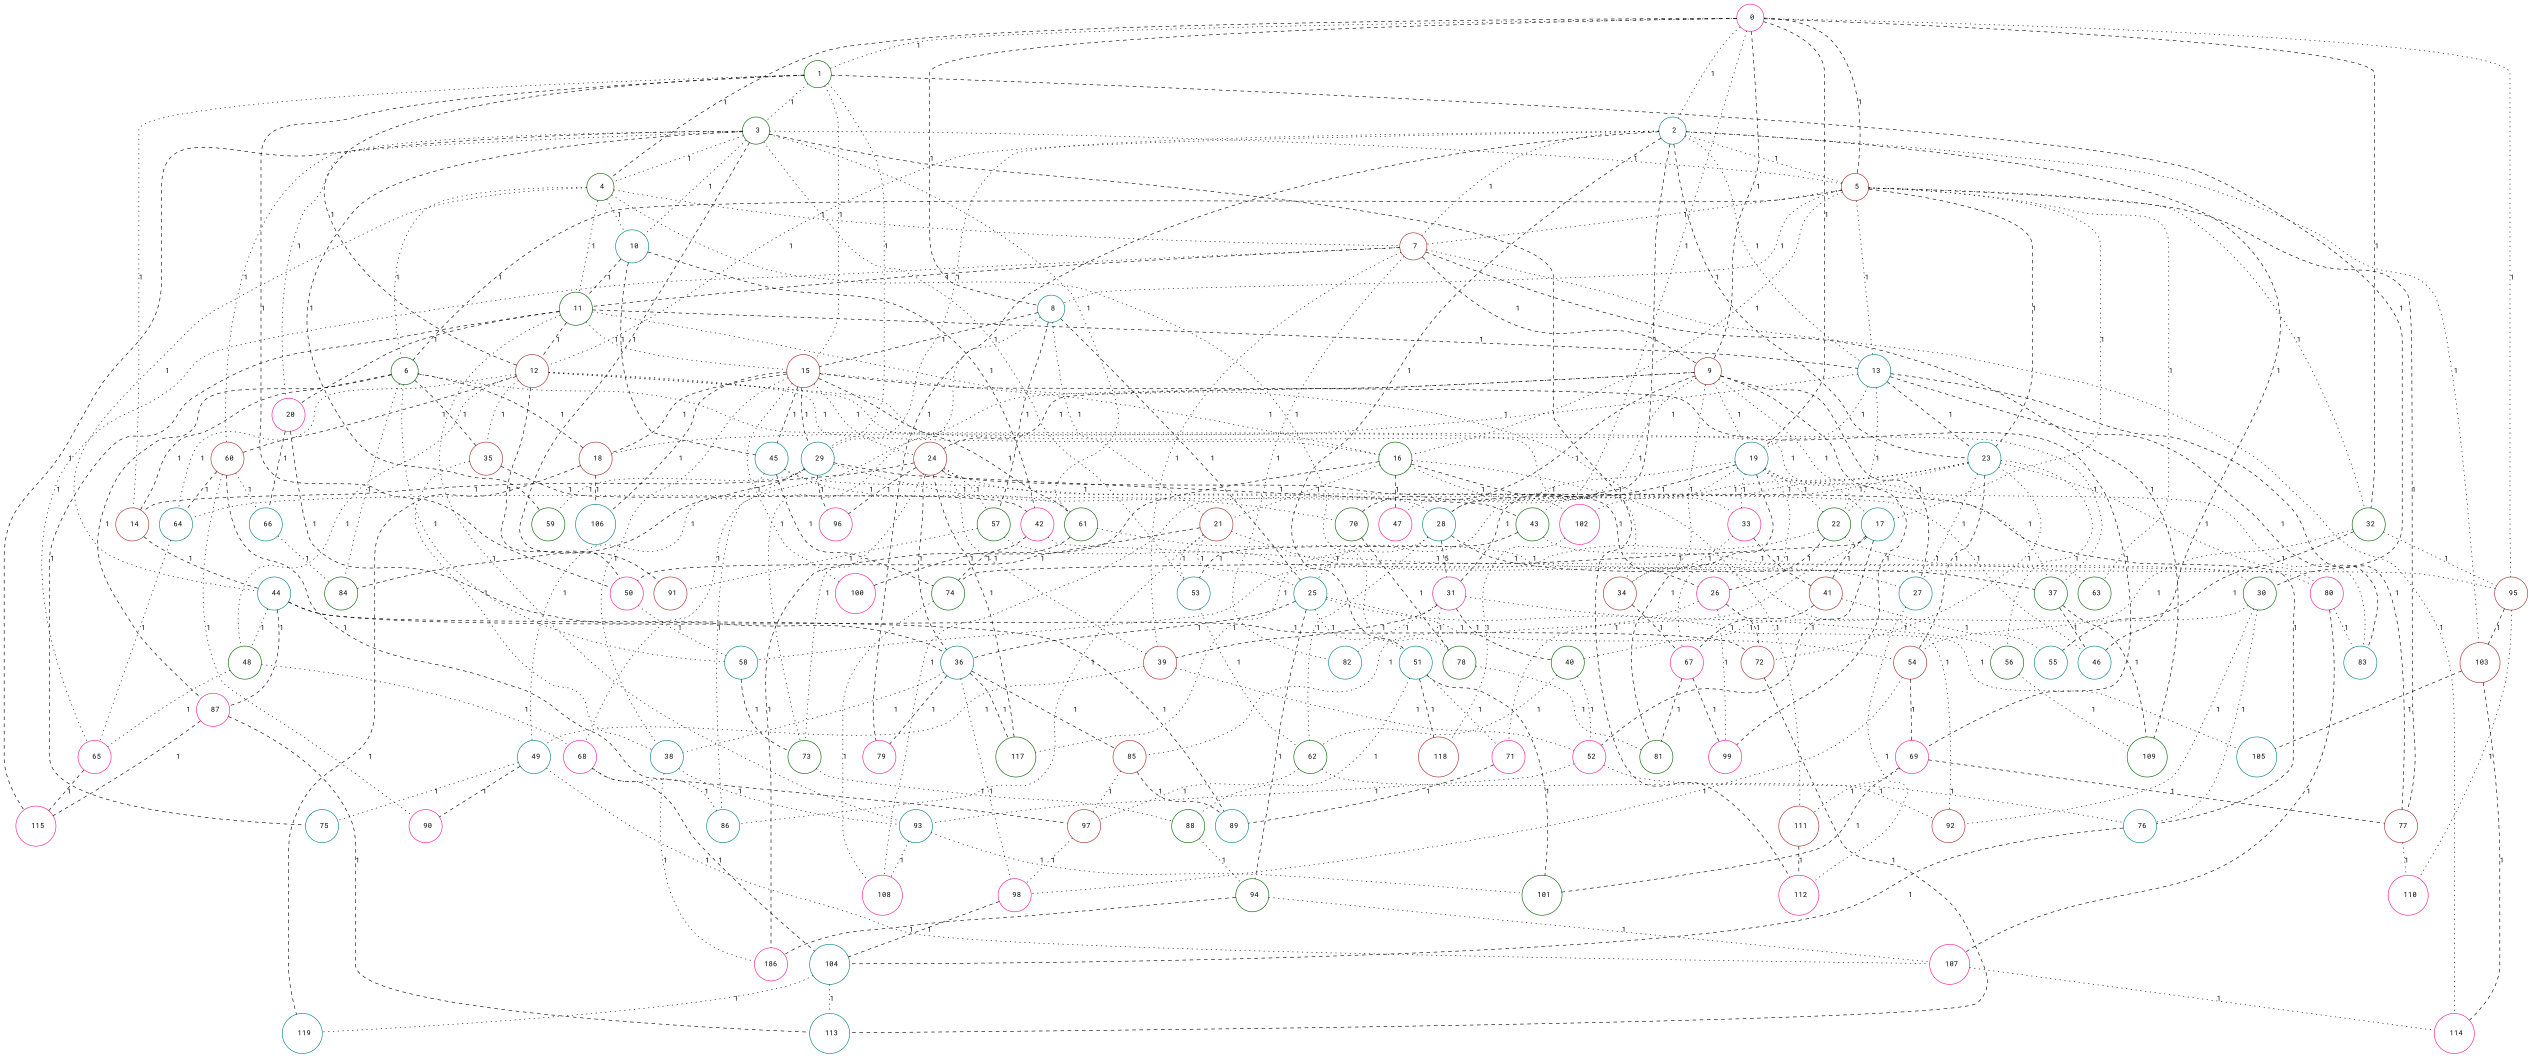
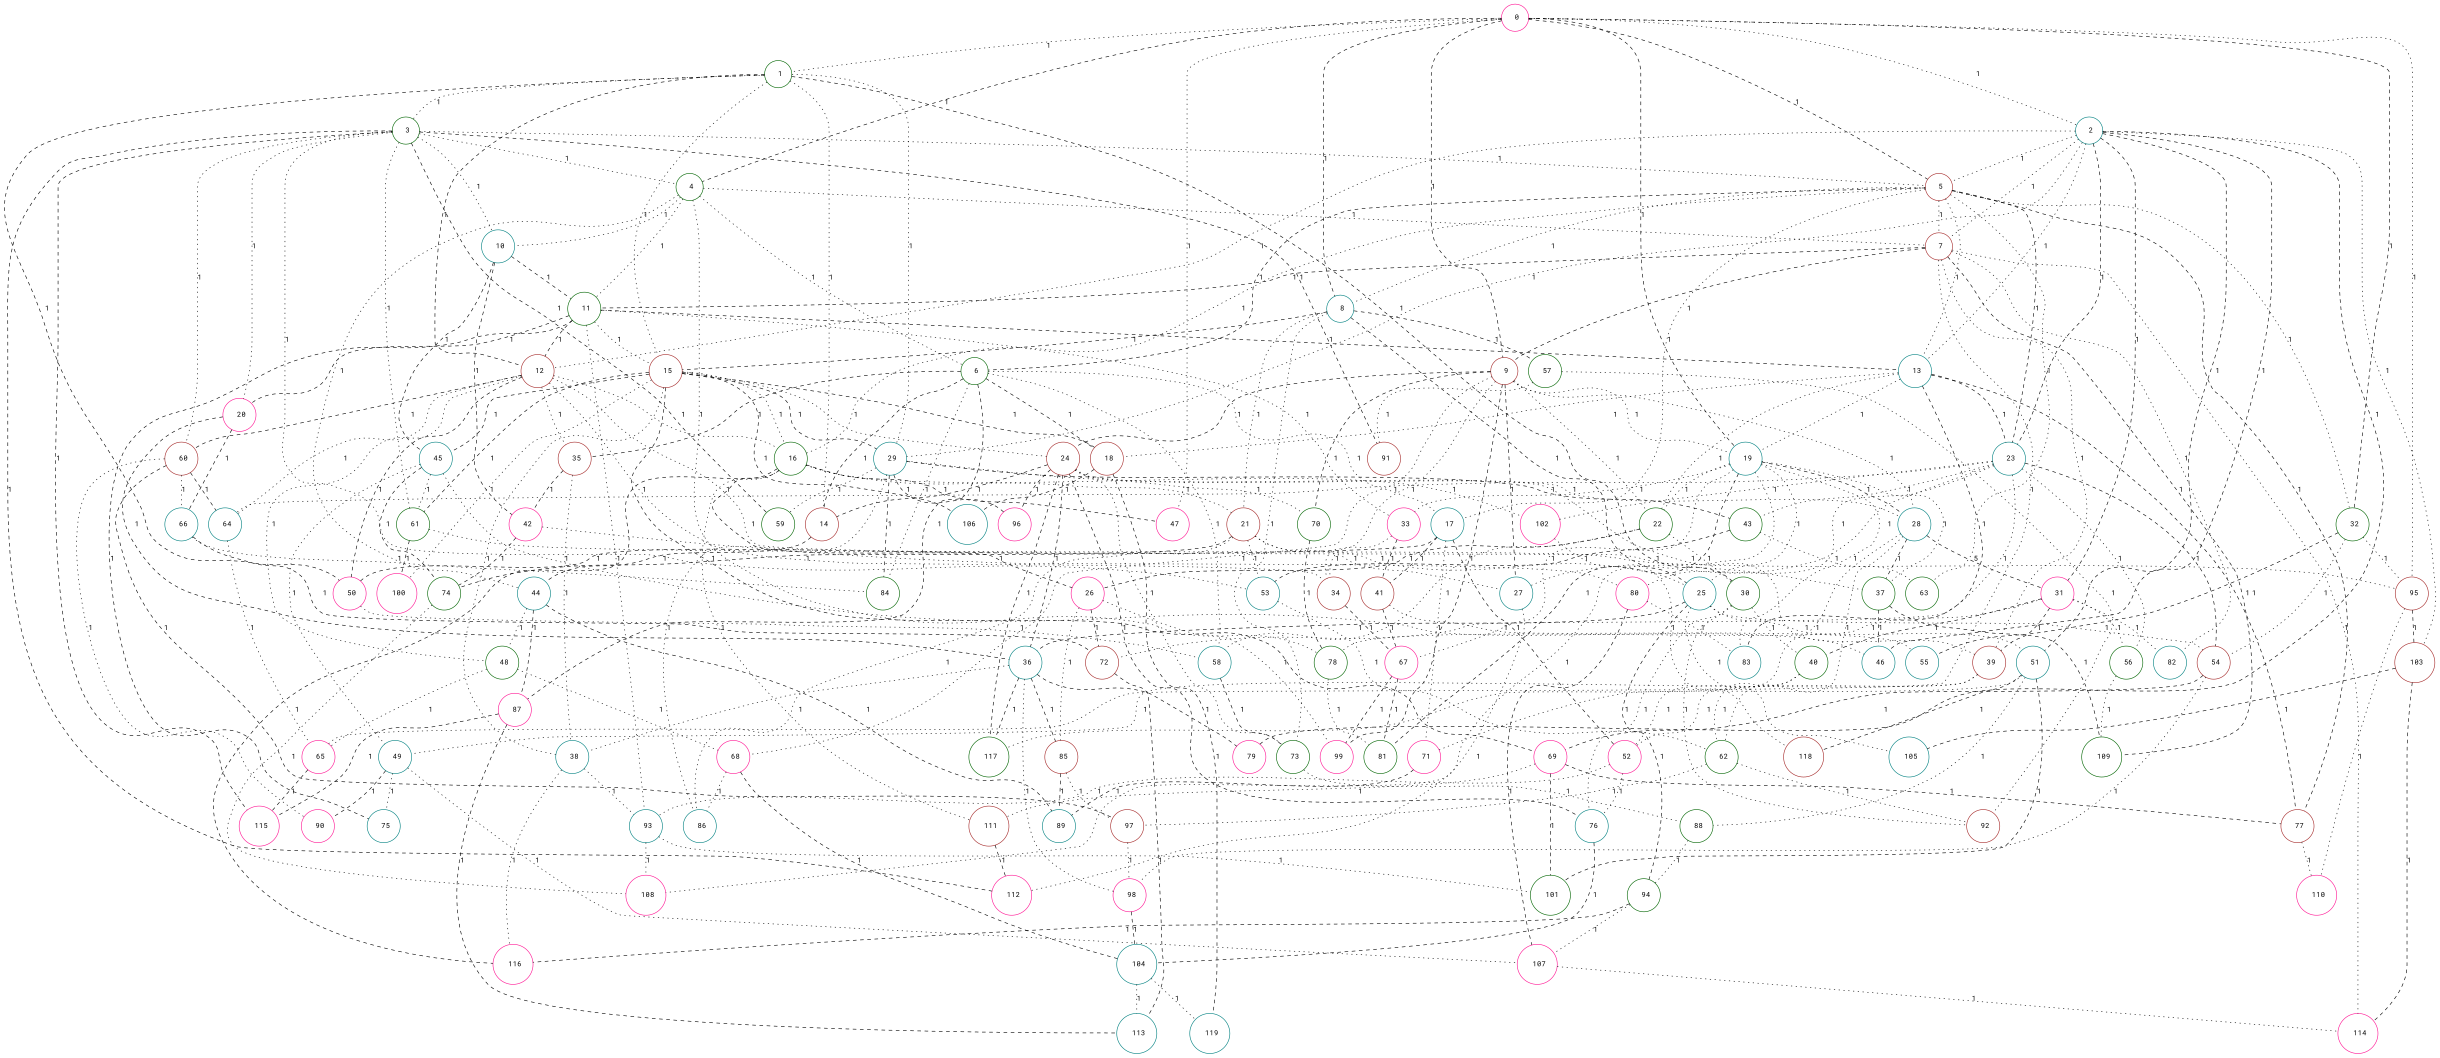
(973, 490) -> none
(1018, 623) -> (743, 632)
(771, 964) -> (513, 964)
